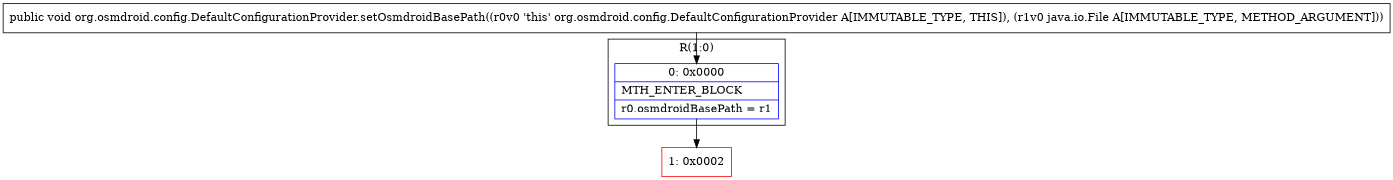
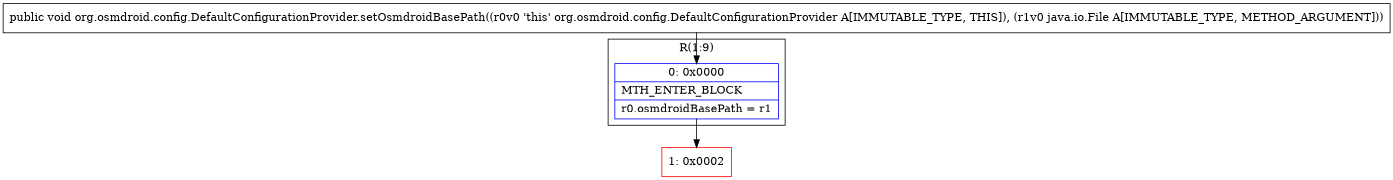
(697, 48) -> (697, 48)
